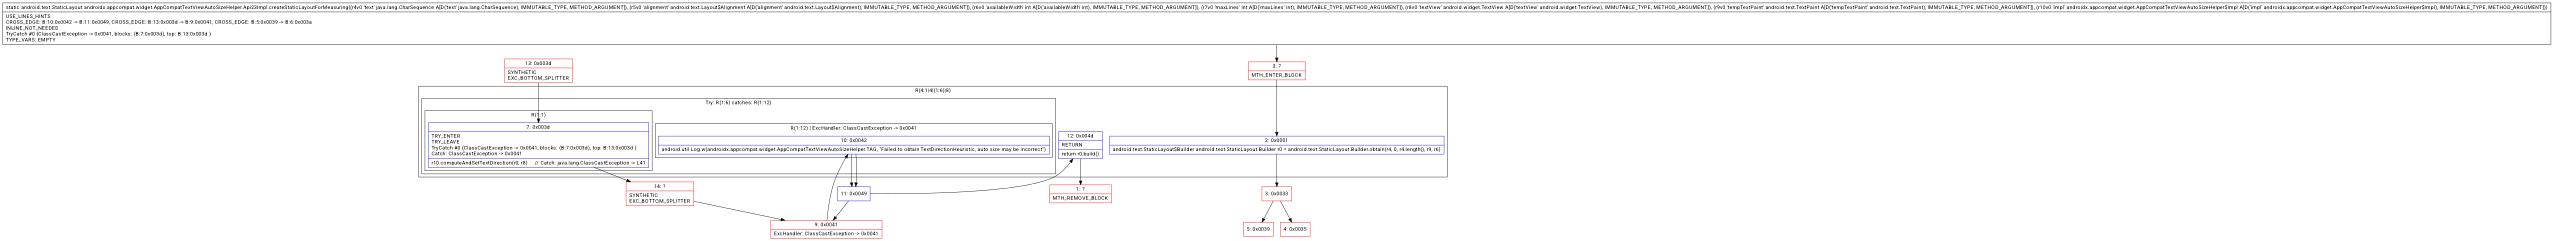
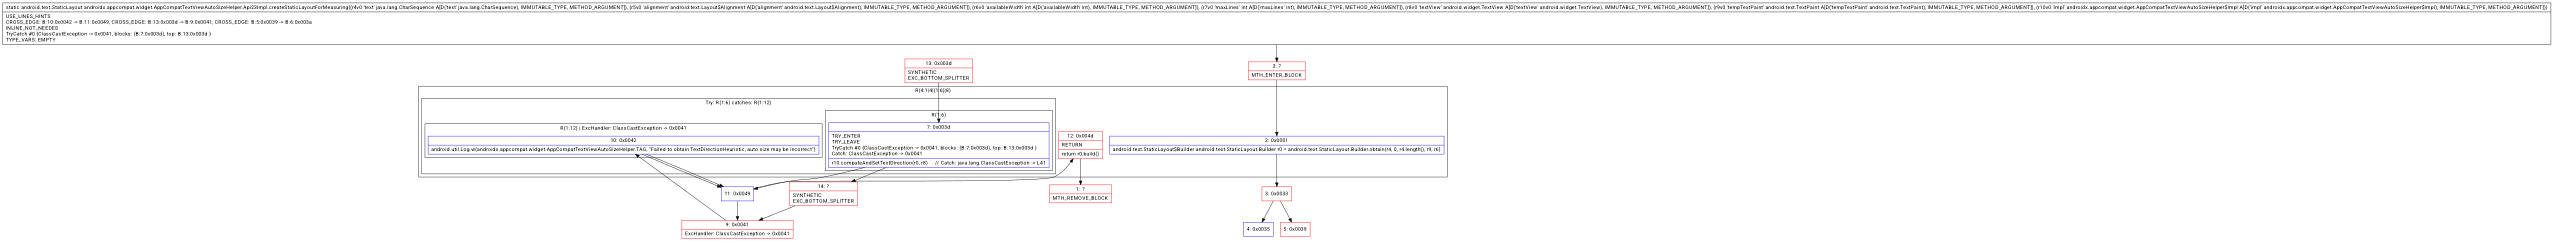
(539, 115) -> (939, 115)
(1081, 145) -> (1081, 145)
none -> (811, 179)
(1295, 229) -> (1258, 229)
